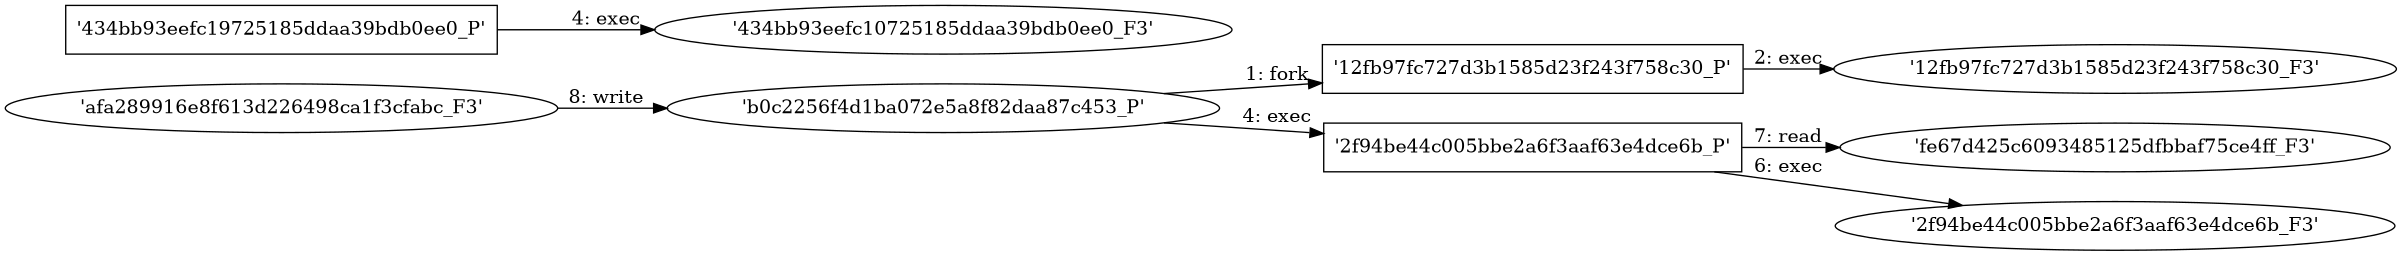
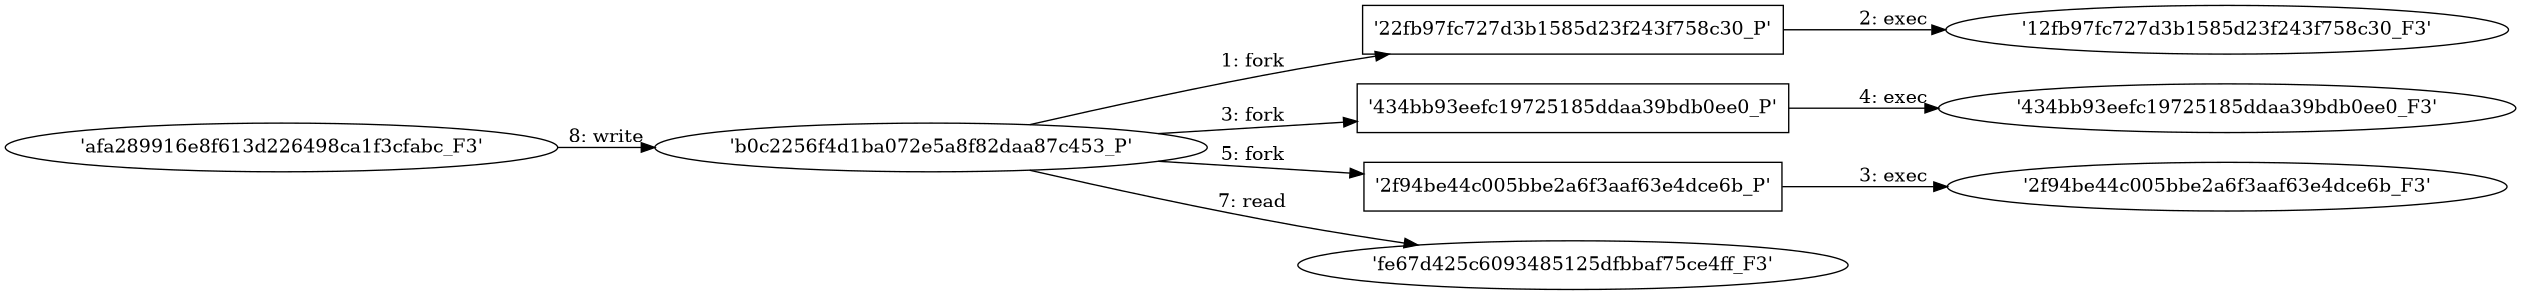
(943, 30) -> (2227, 108)
(1533, 69) -> (1573, 30)
(1277, 117) -> (1252, 155)
none -> (1251, 128)
(1784, 147) -> (1216, 210)
(1788, 167) -> (1893, 177)
